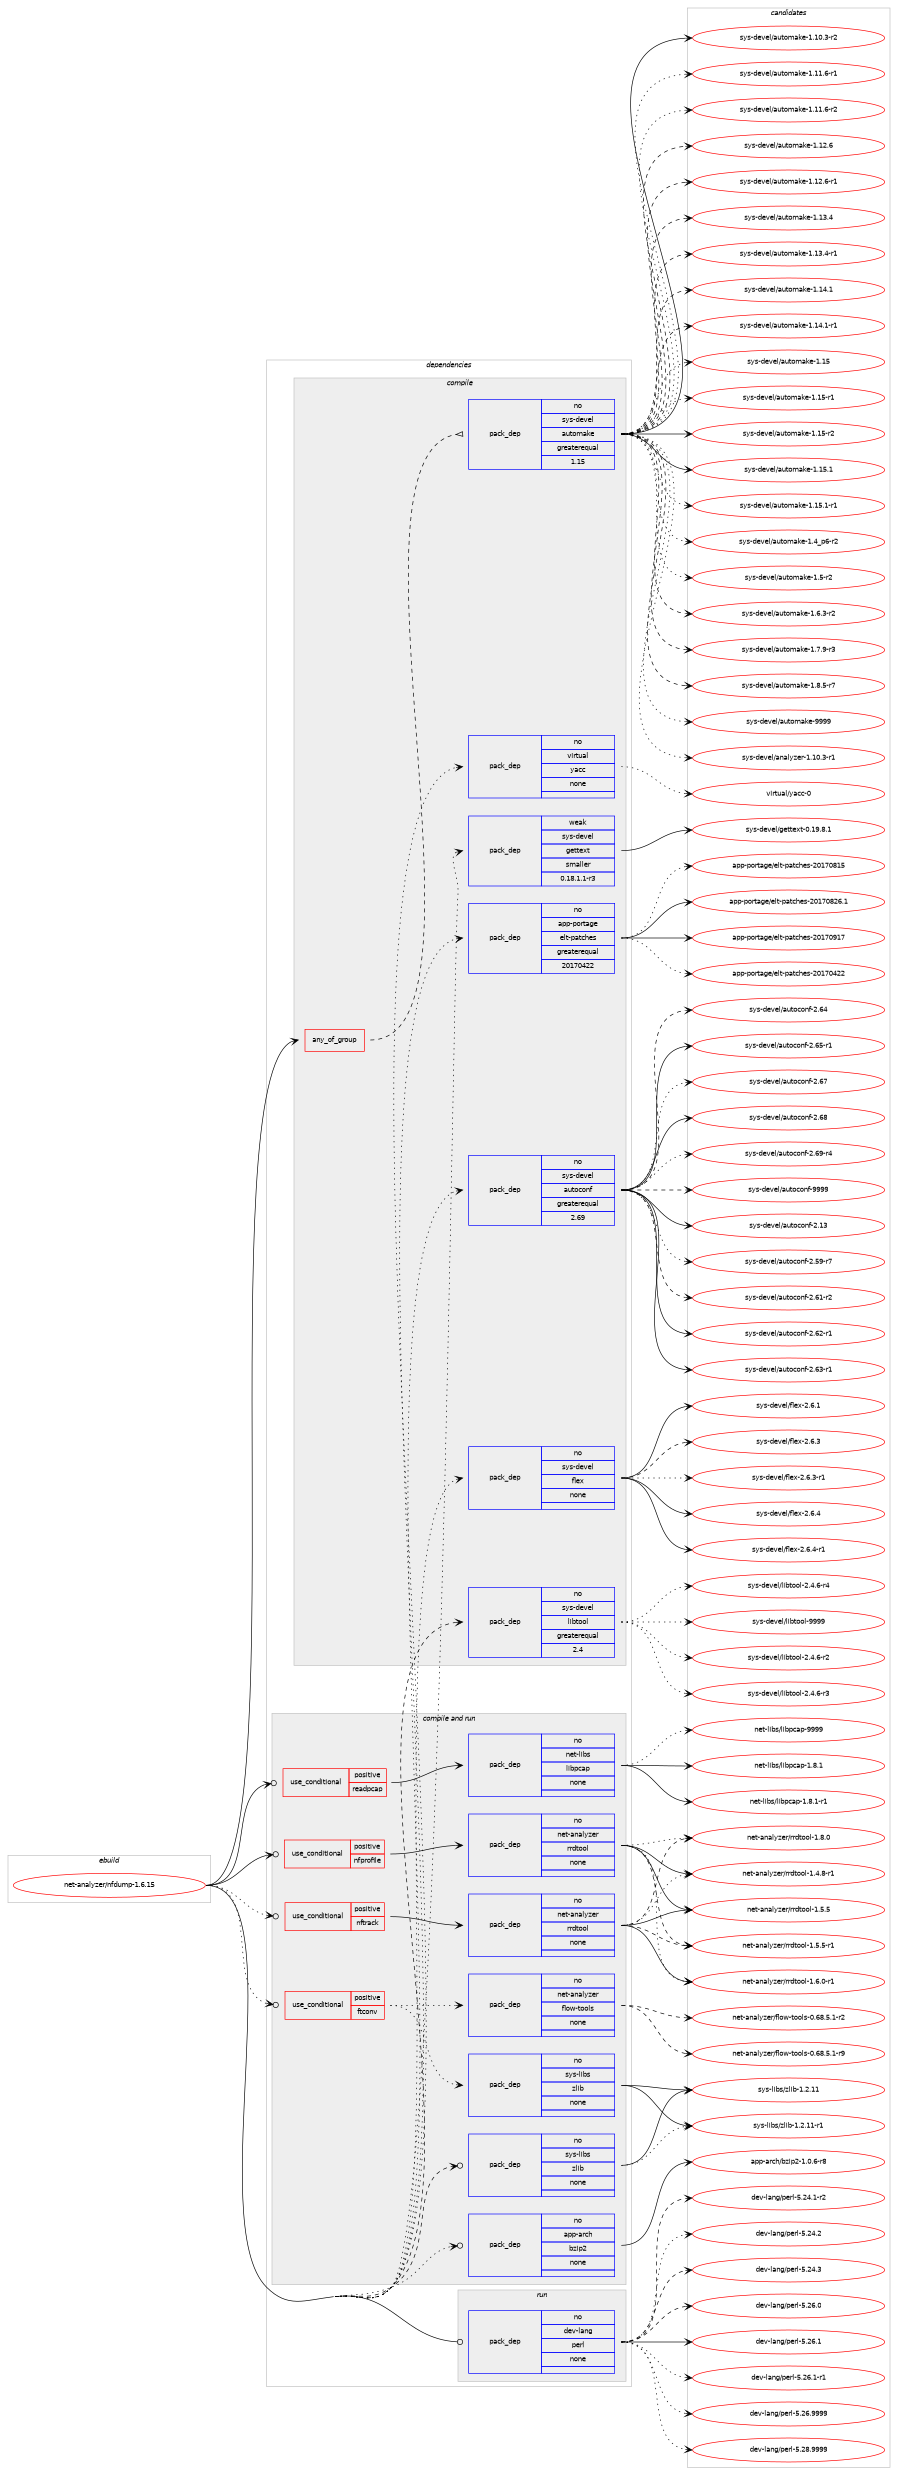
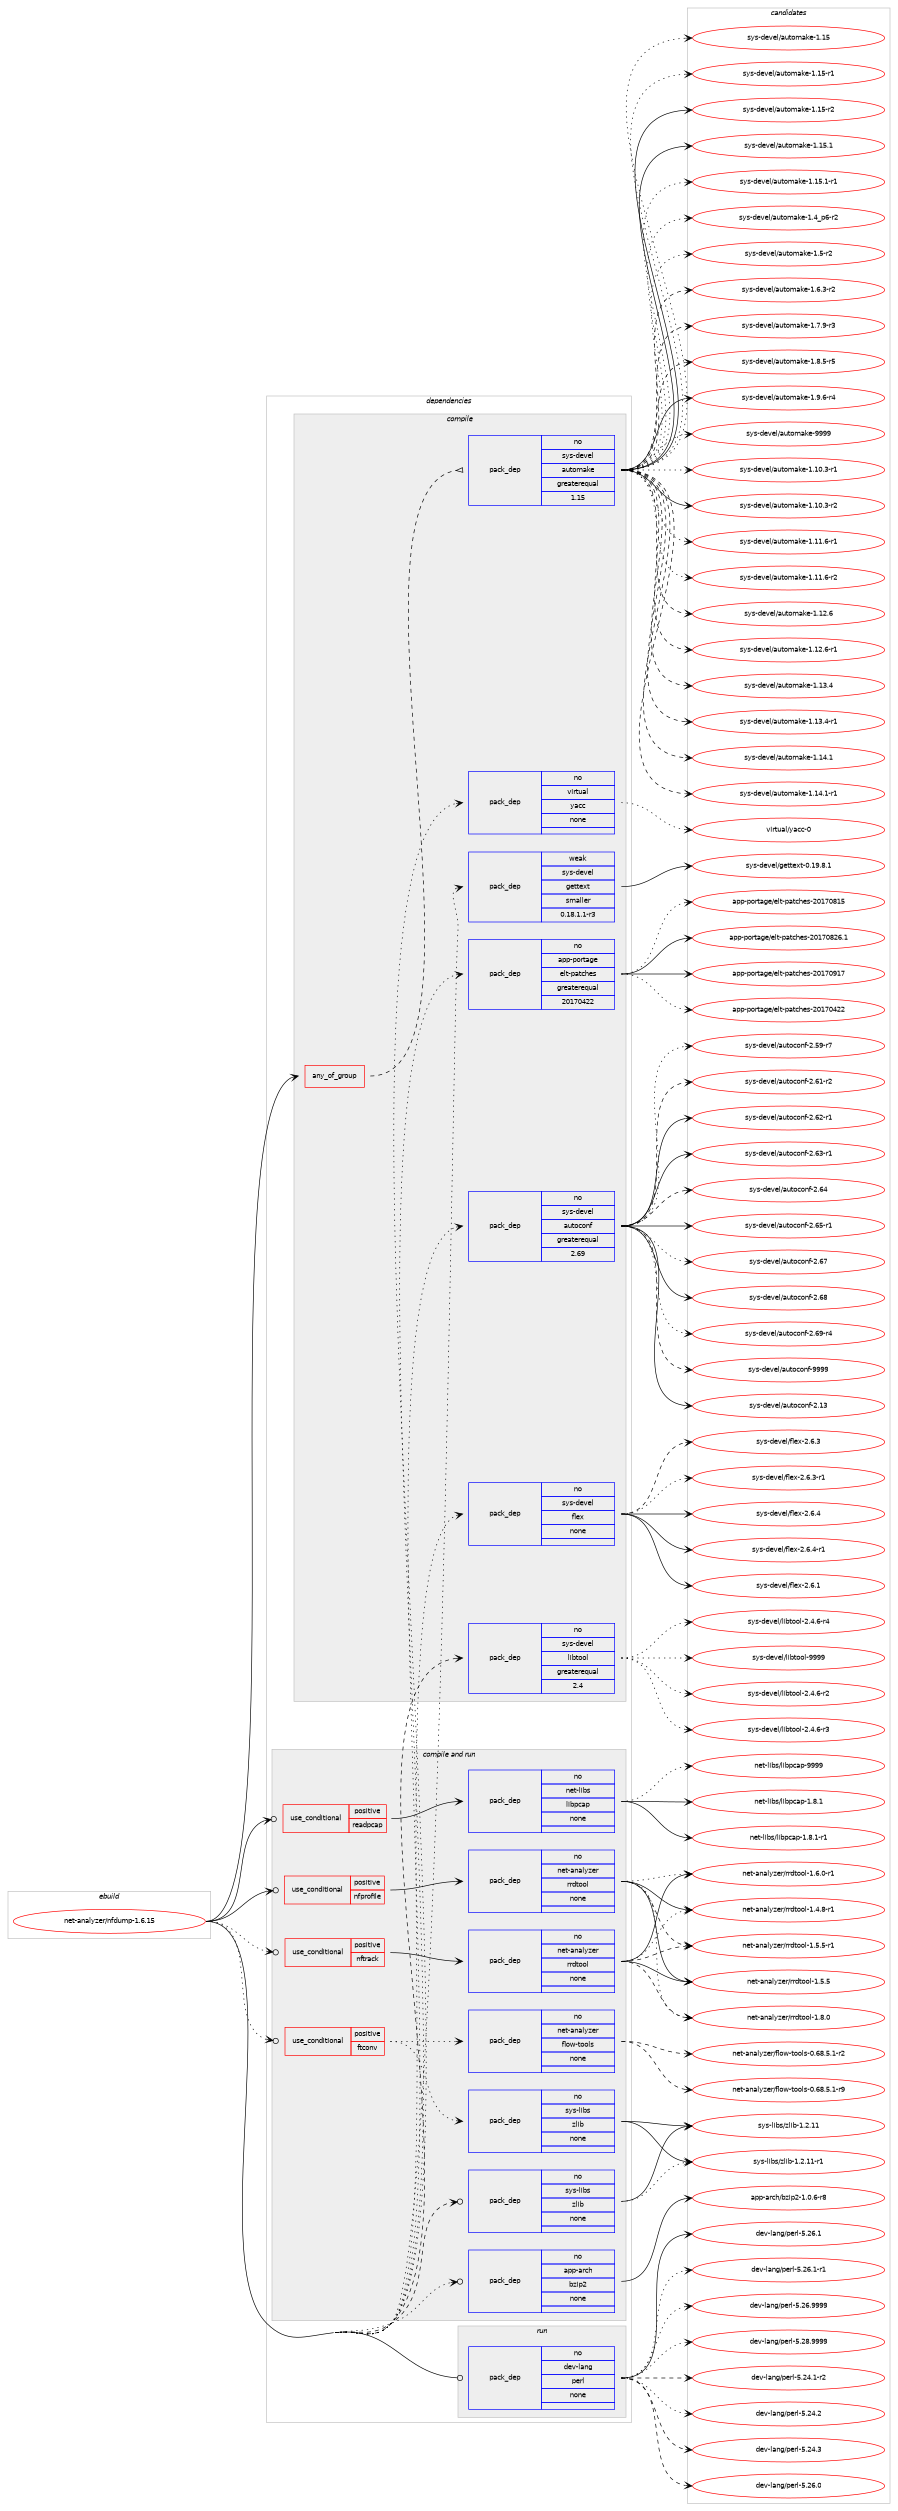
none -> (789, 398)
(789, 686) -> (789, 362)
(789, 758) -> (789, 470)
